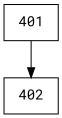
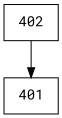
(31, 54) -> (31, 54)
